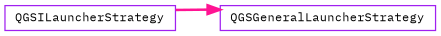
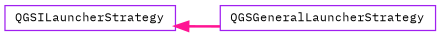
(192, 10) -> (204, 26)
